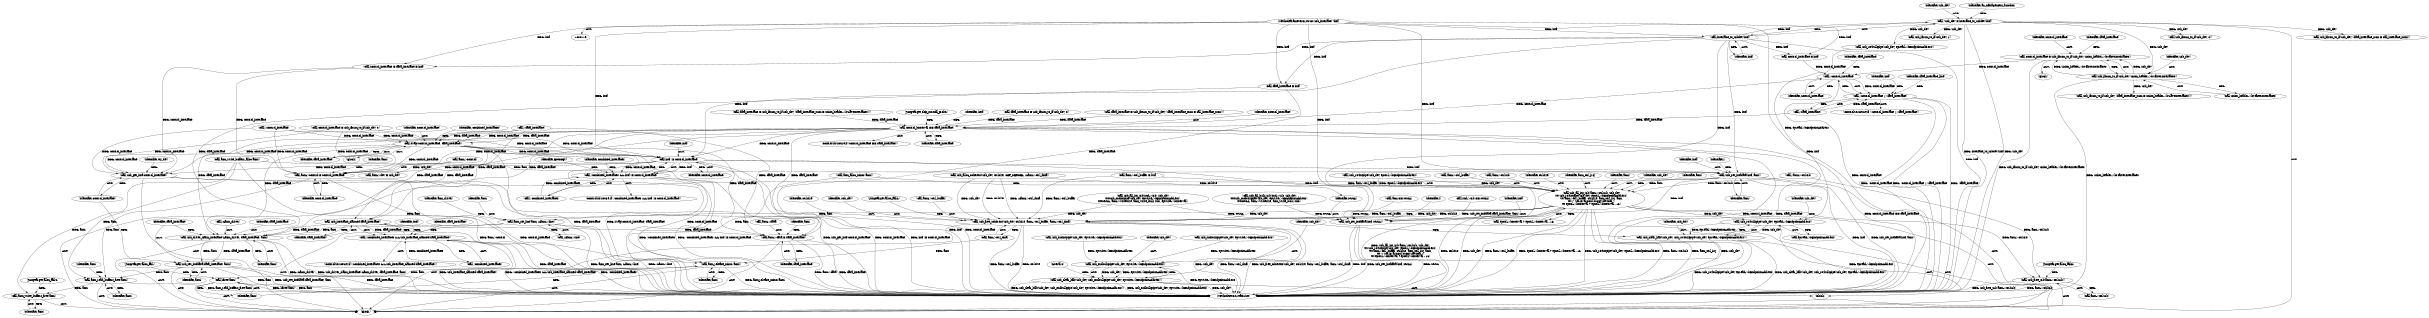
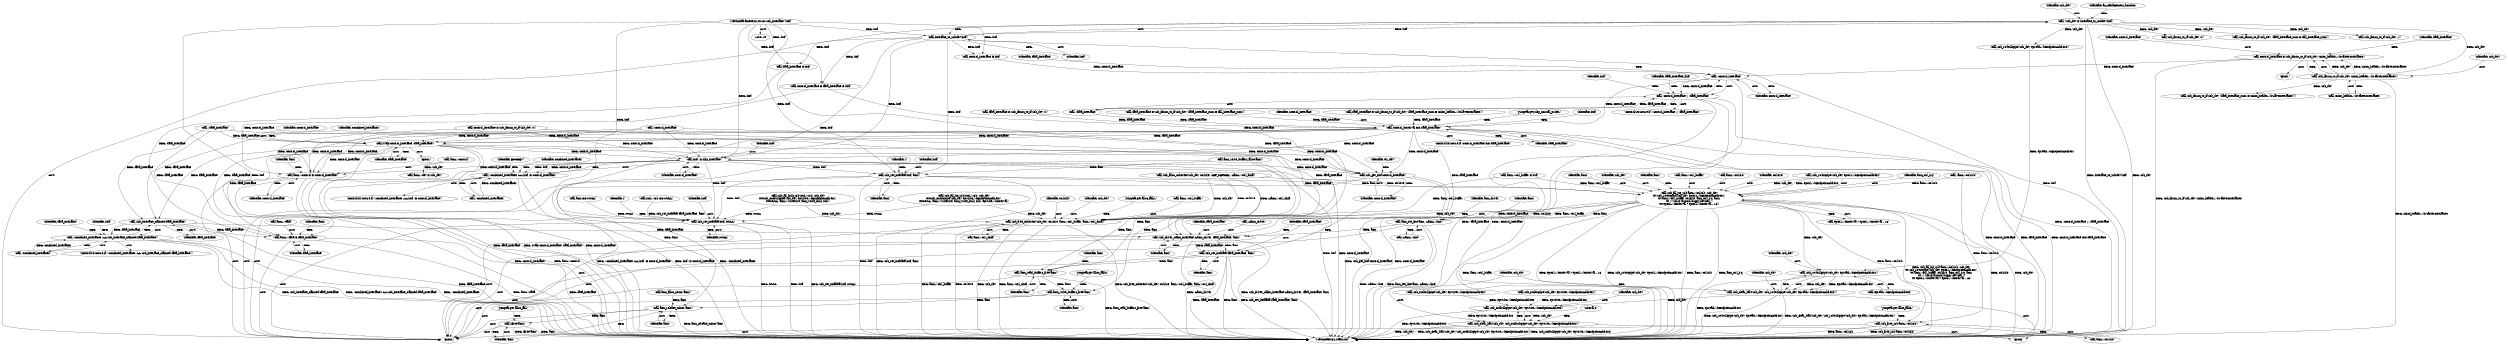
(678, 160) -> (704, 160)
(1109, 185) -> (707, 230)
(863, 252) -> (875, 303)
